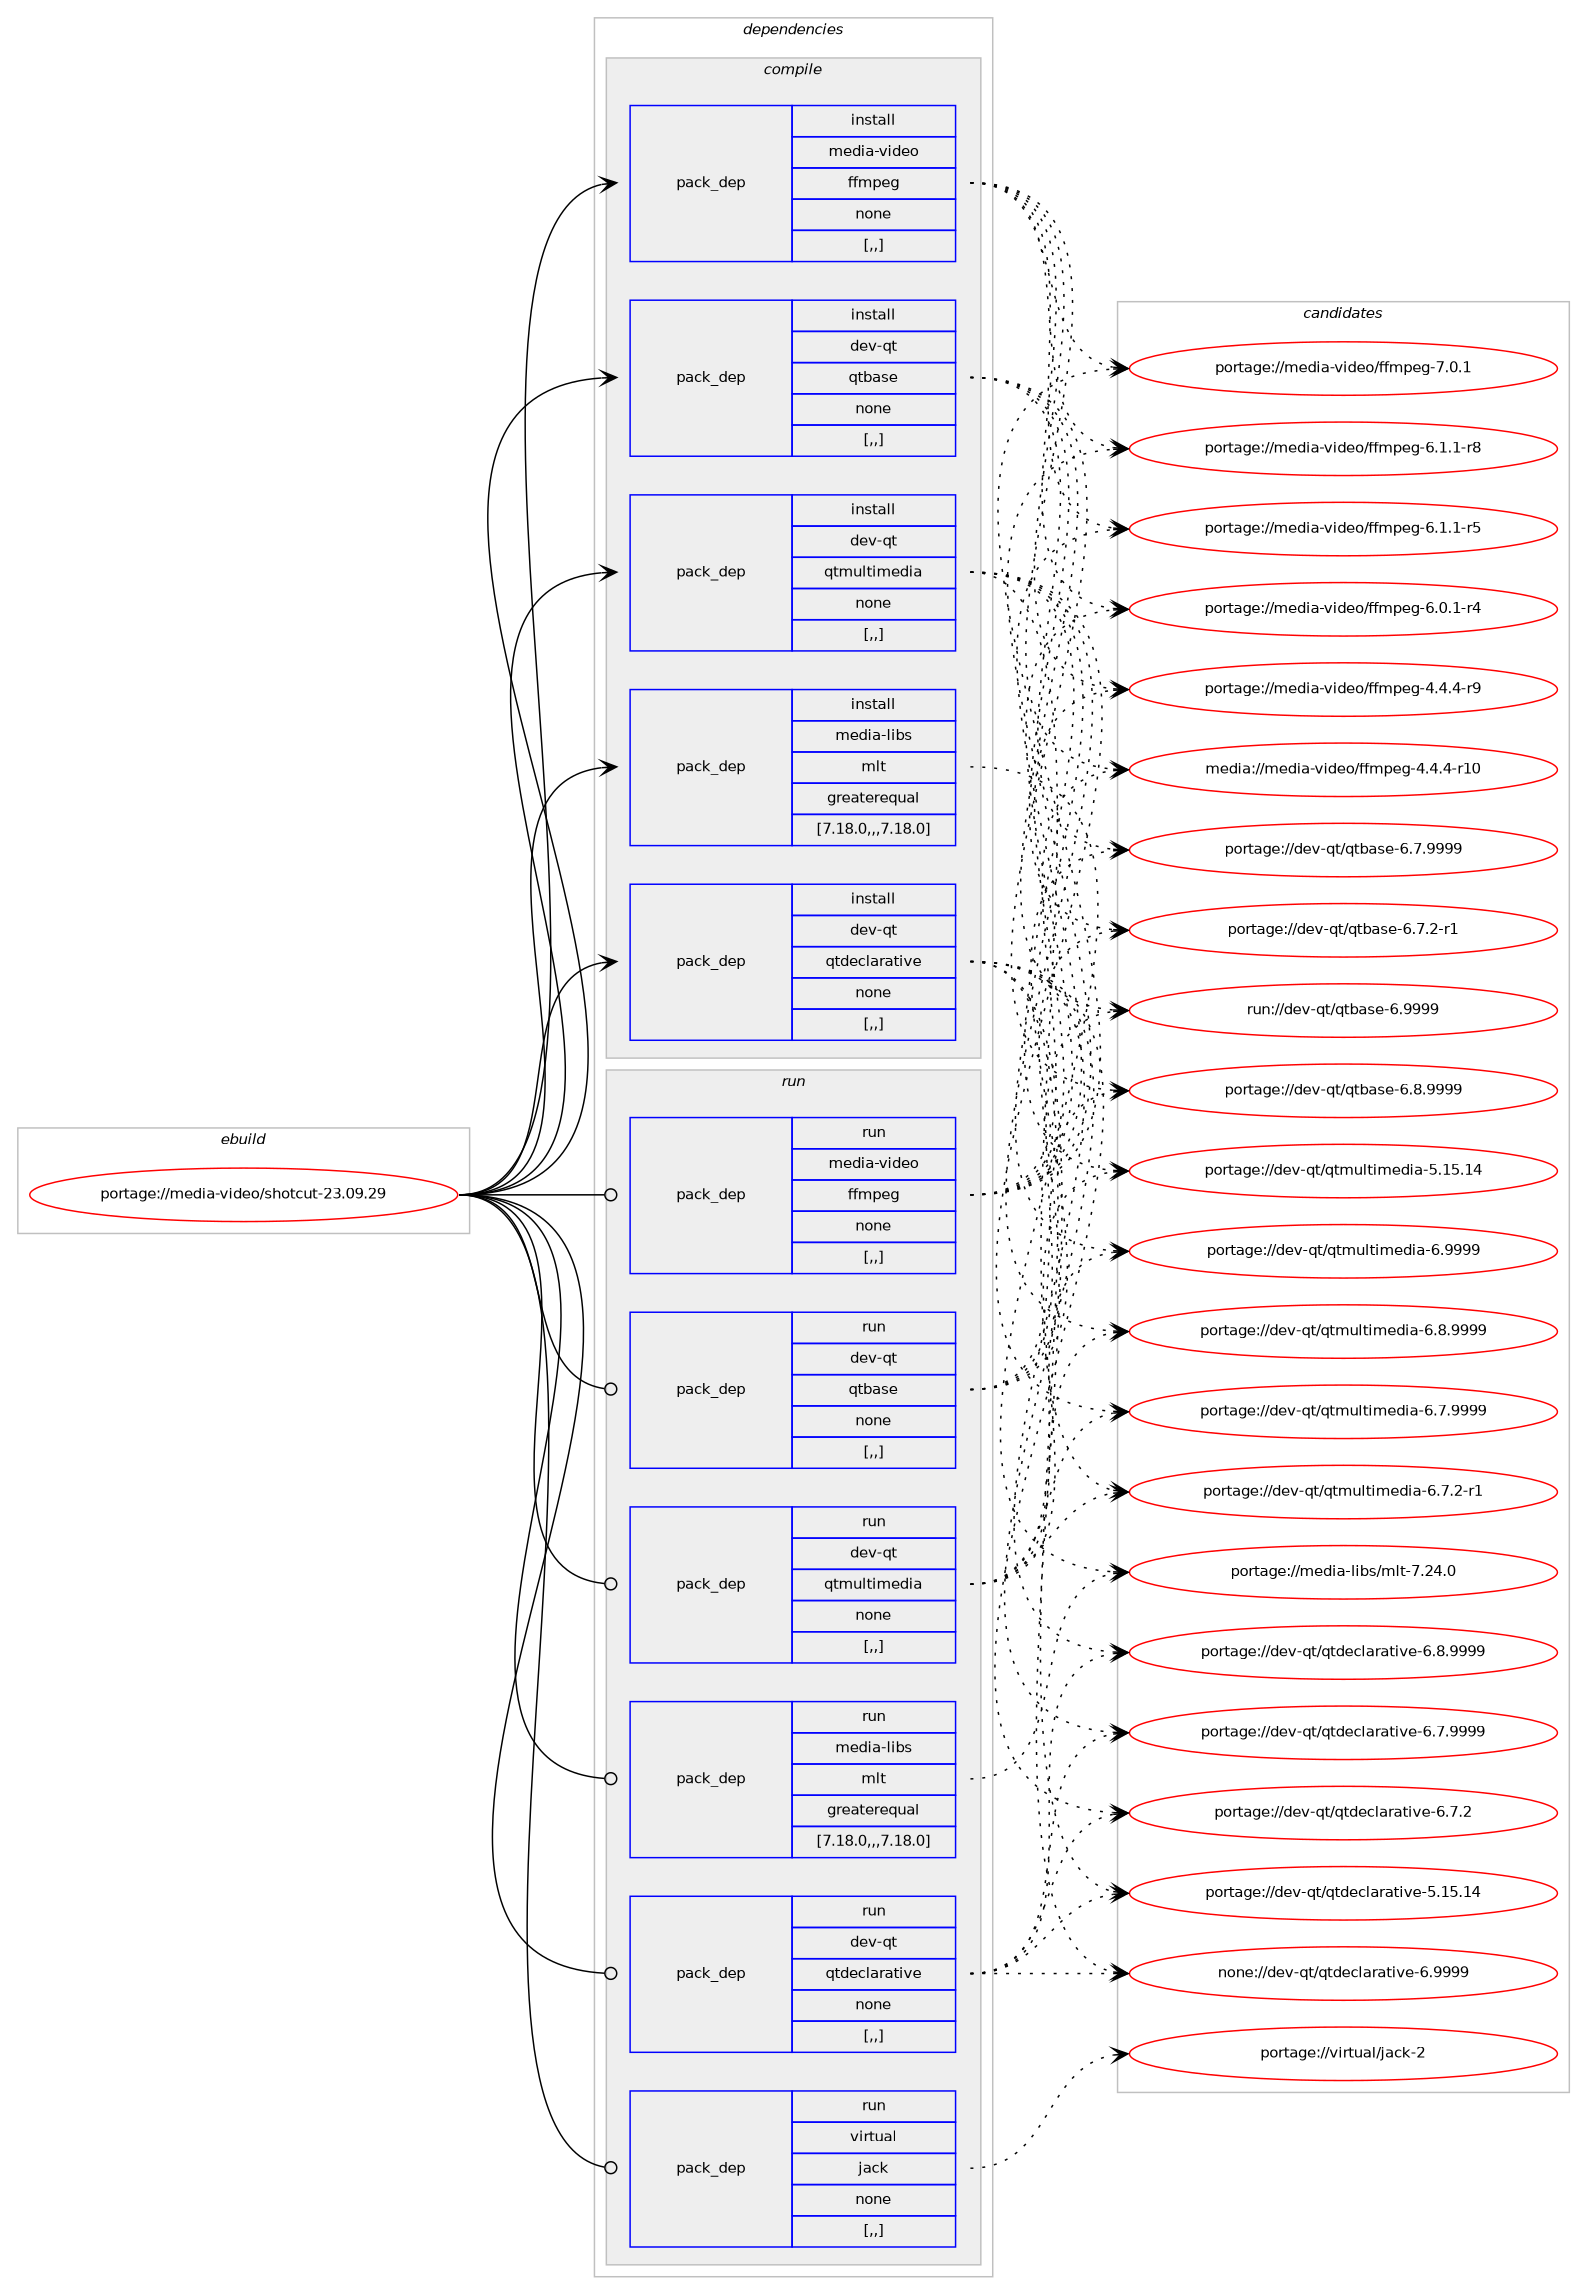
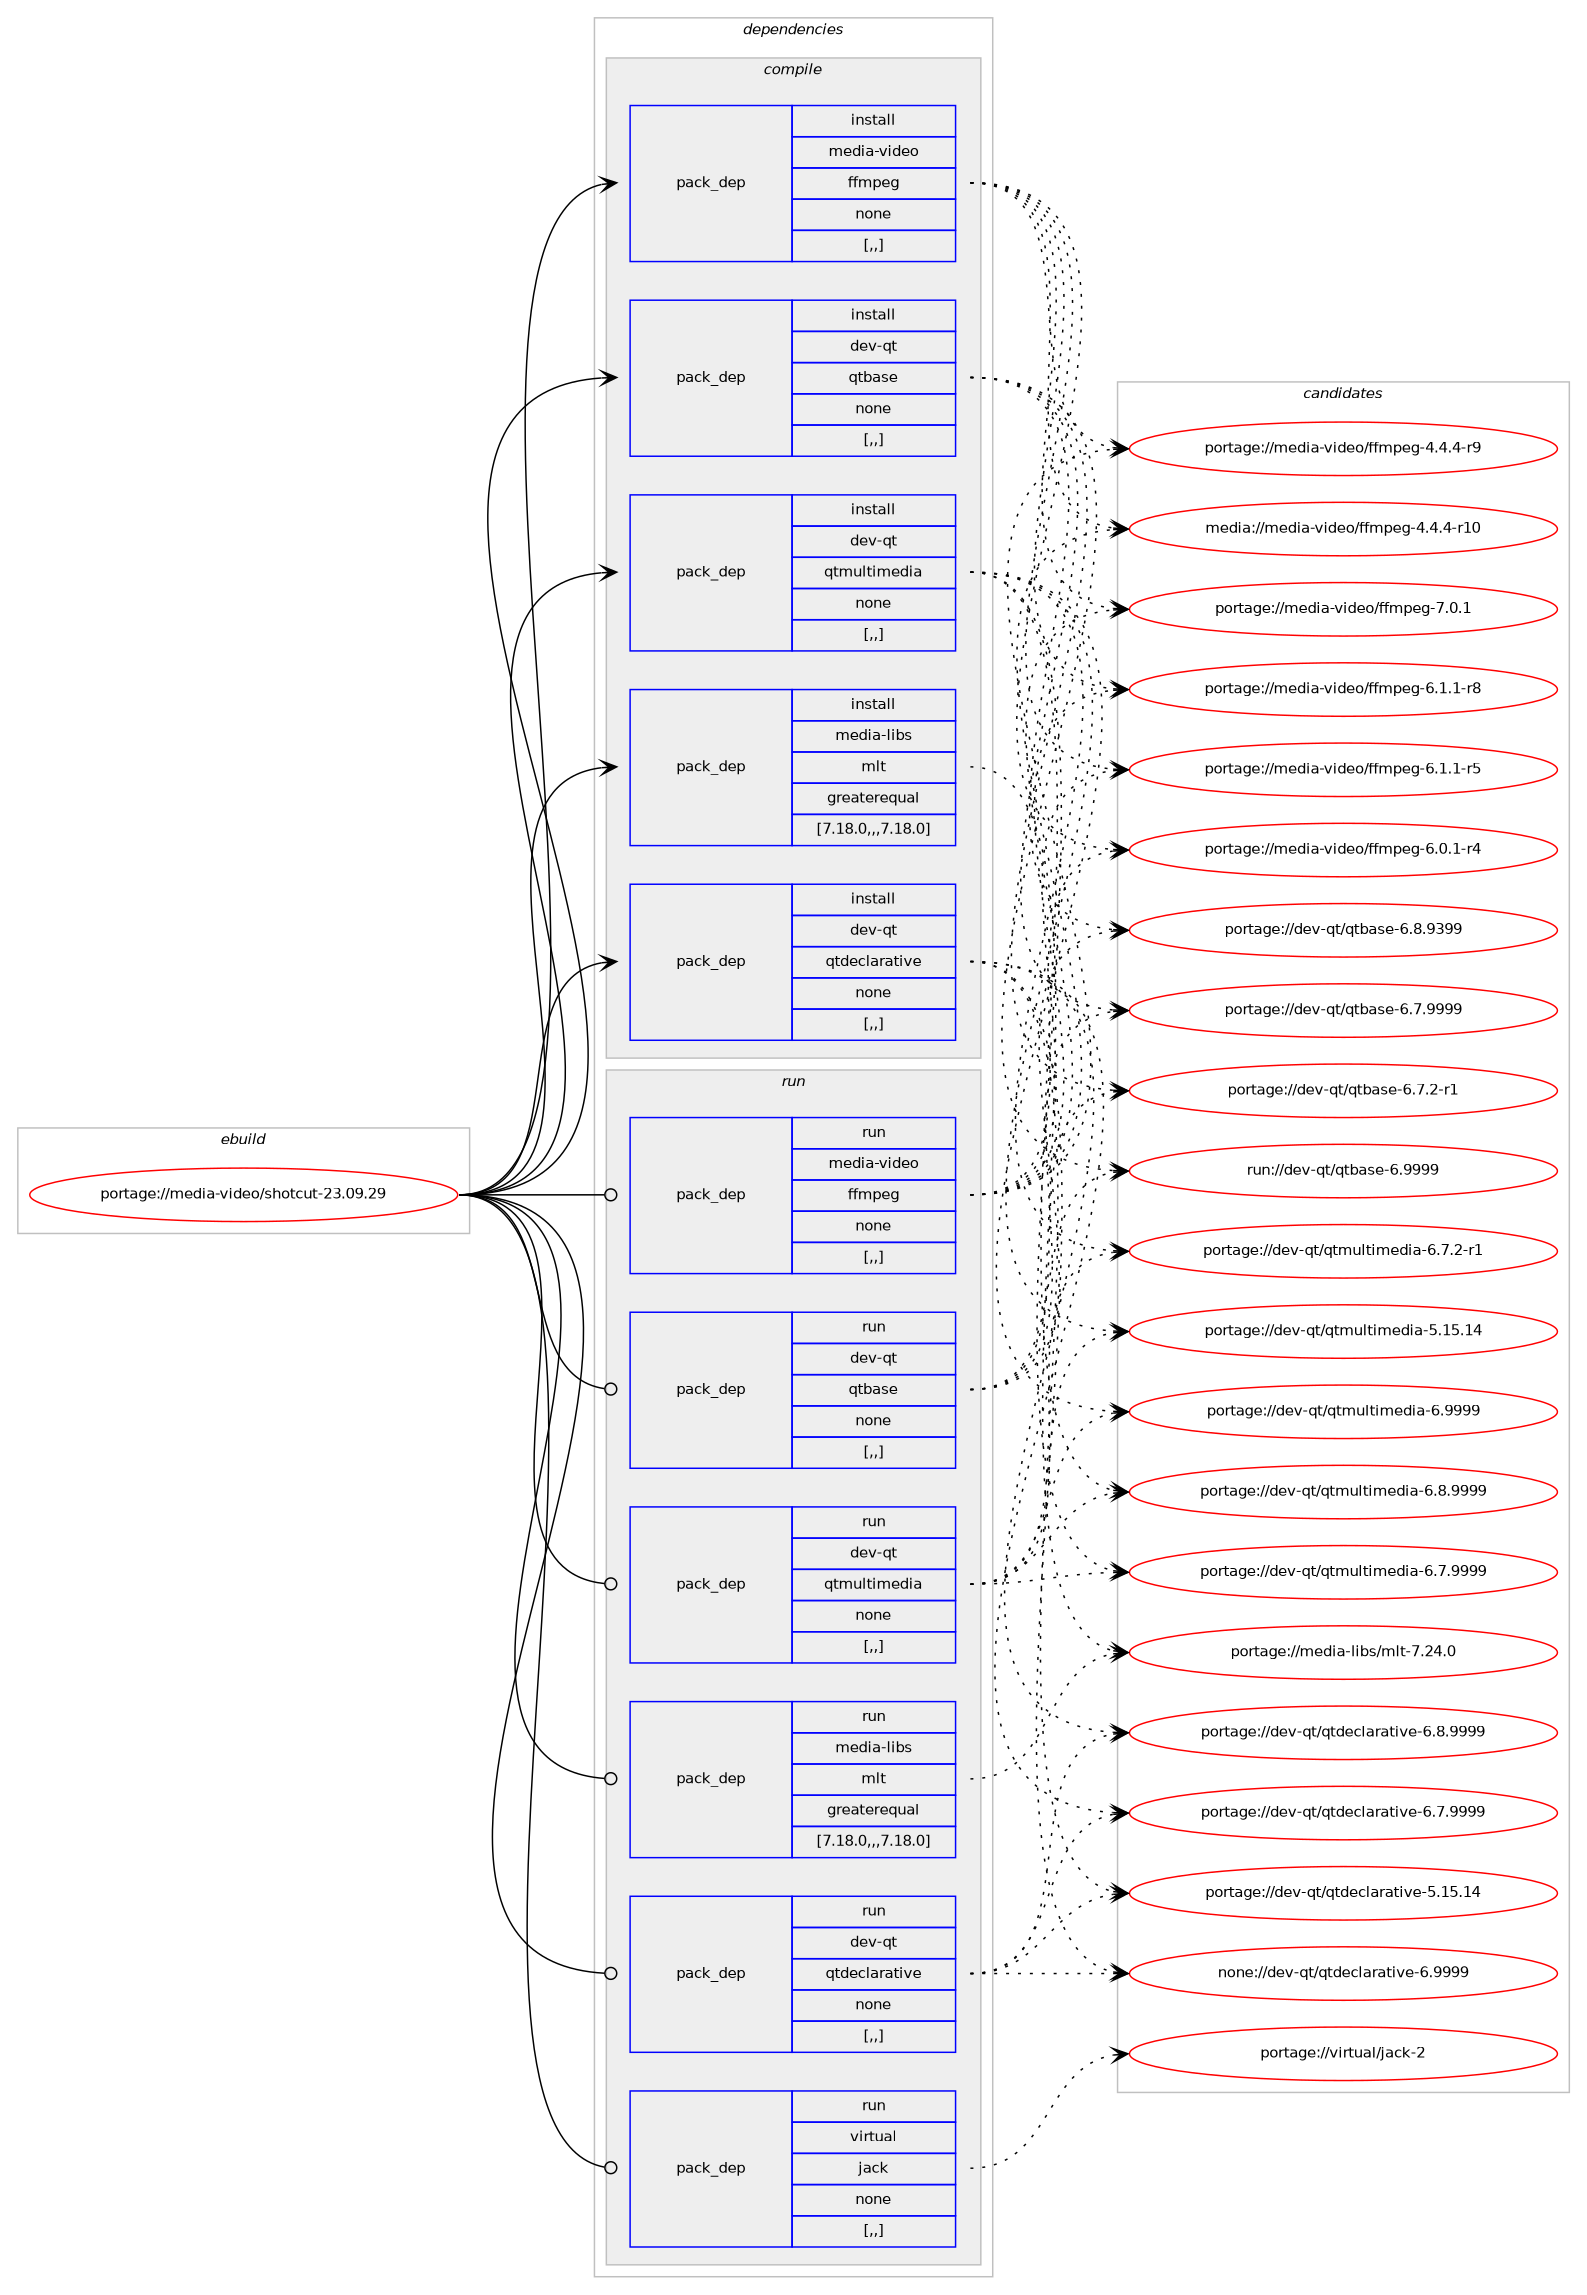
(1343, 1091) -> (1343, 930)
(1343, 1813) -> none
